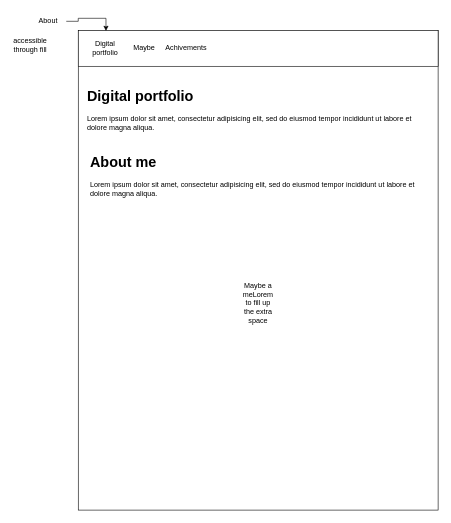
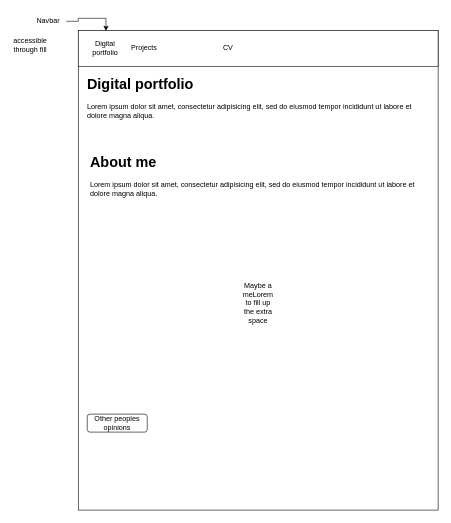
(48, 21) -> (48, 21)
(144, 48) -> (144, 48)
(186, 48) -> none
none -> (228, 48)
(258, 108) -> (258, 96)
none -> (117, 423)
